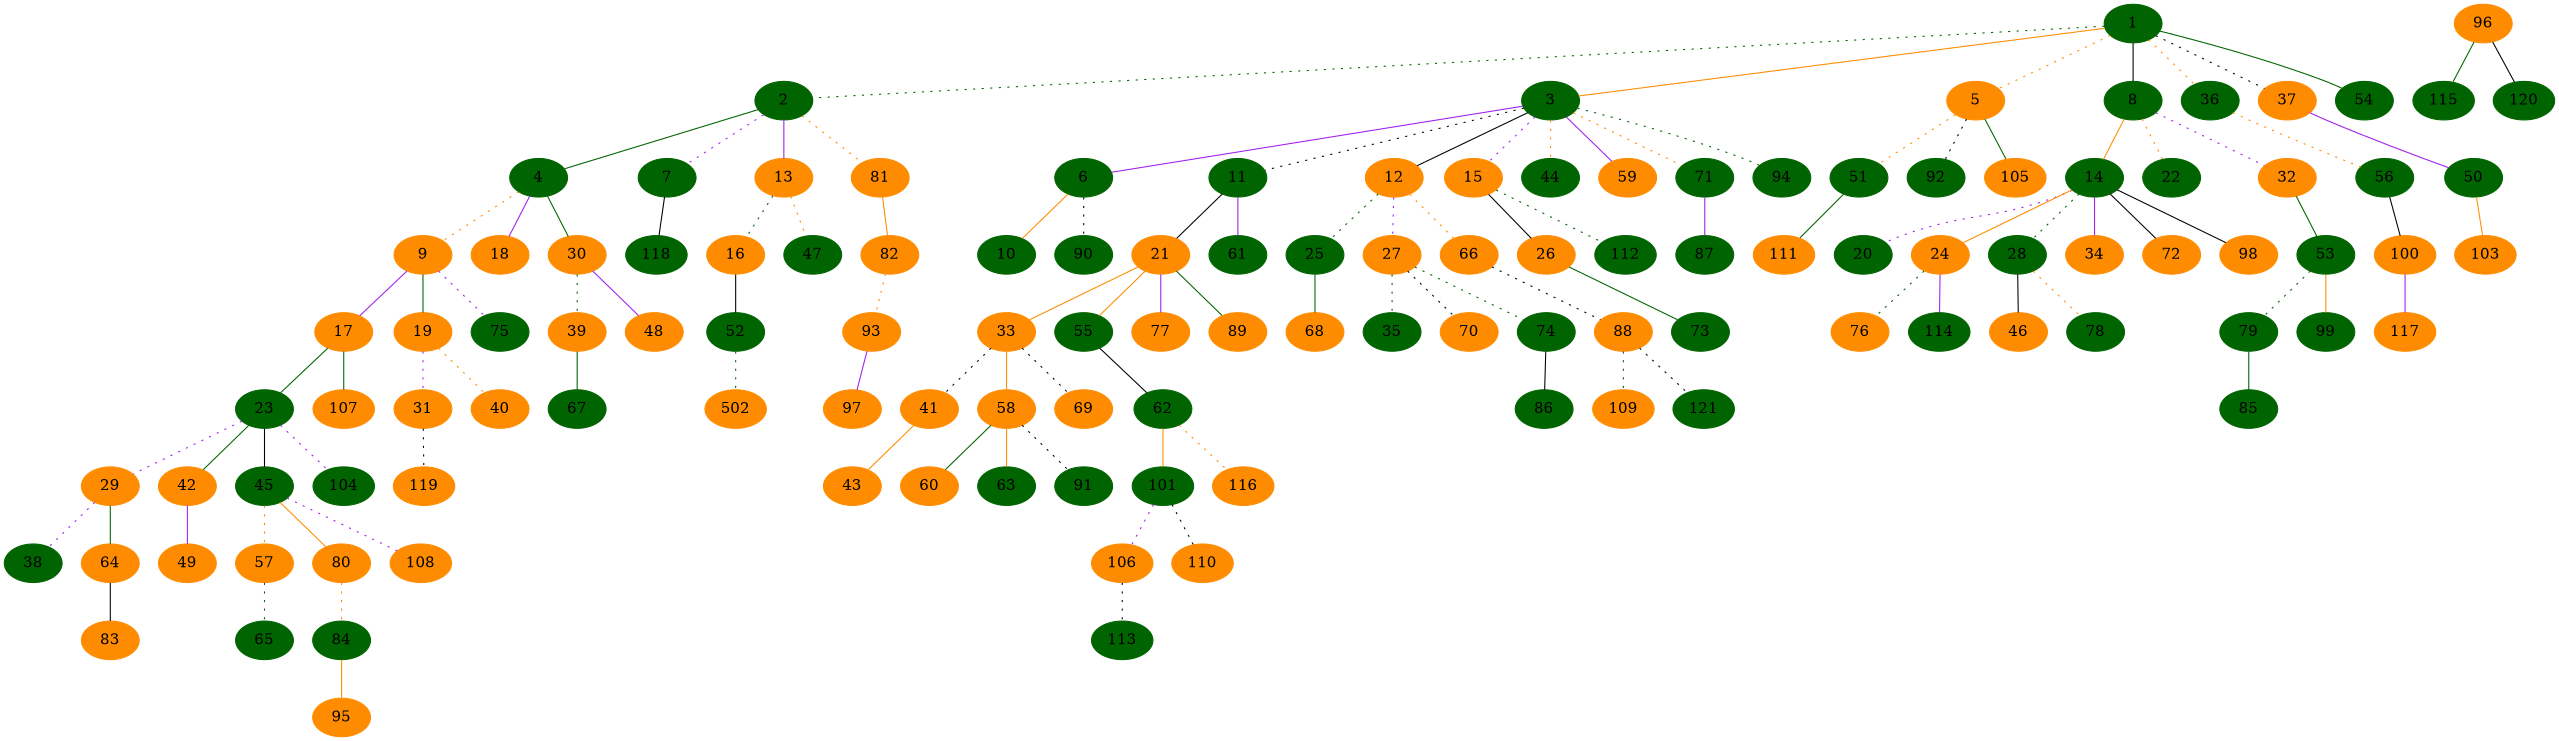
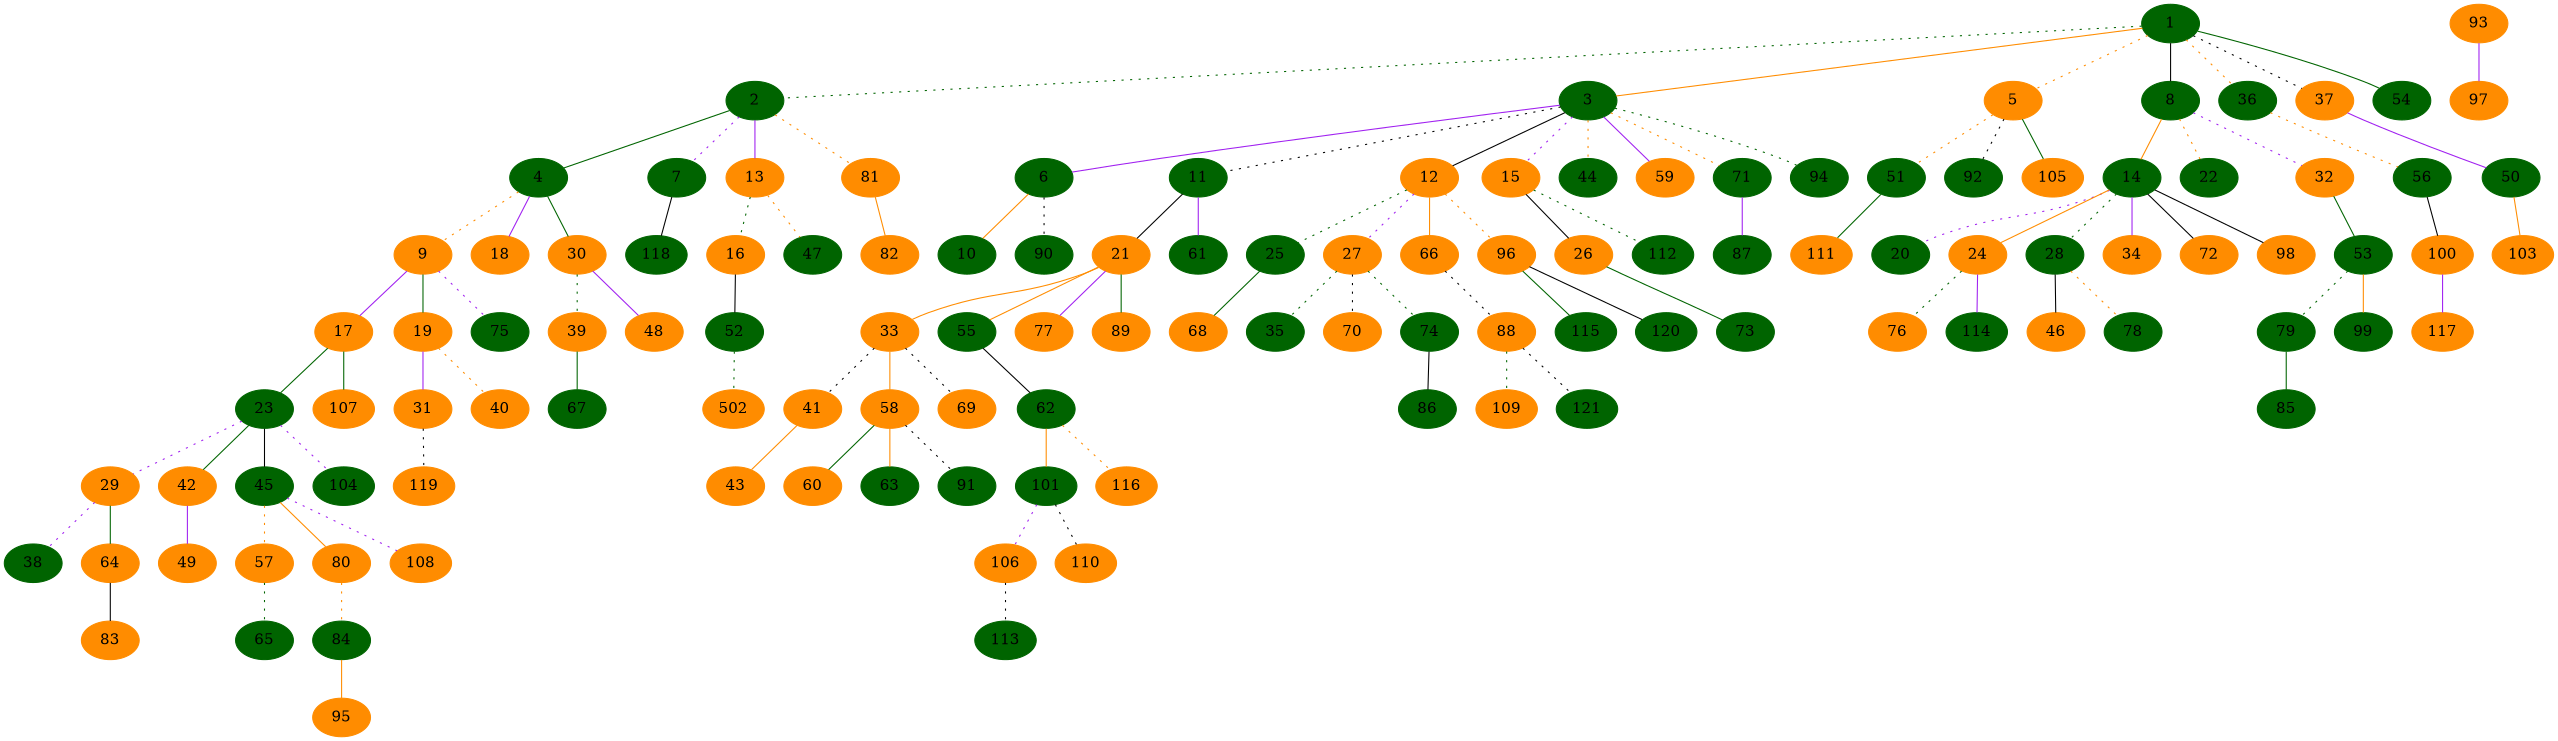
(1432, 216) -> (1430, 216)
none -> (1468, 216)
(881, 293) -> none
(423, 371) -> (423, 371)
